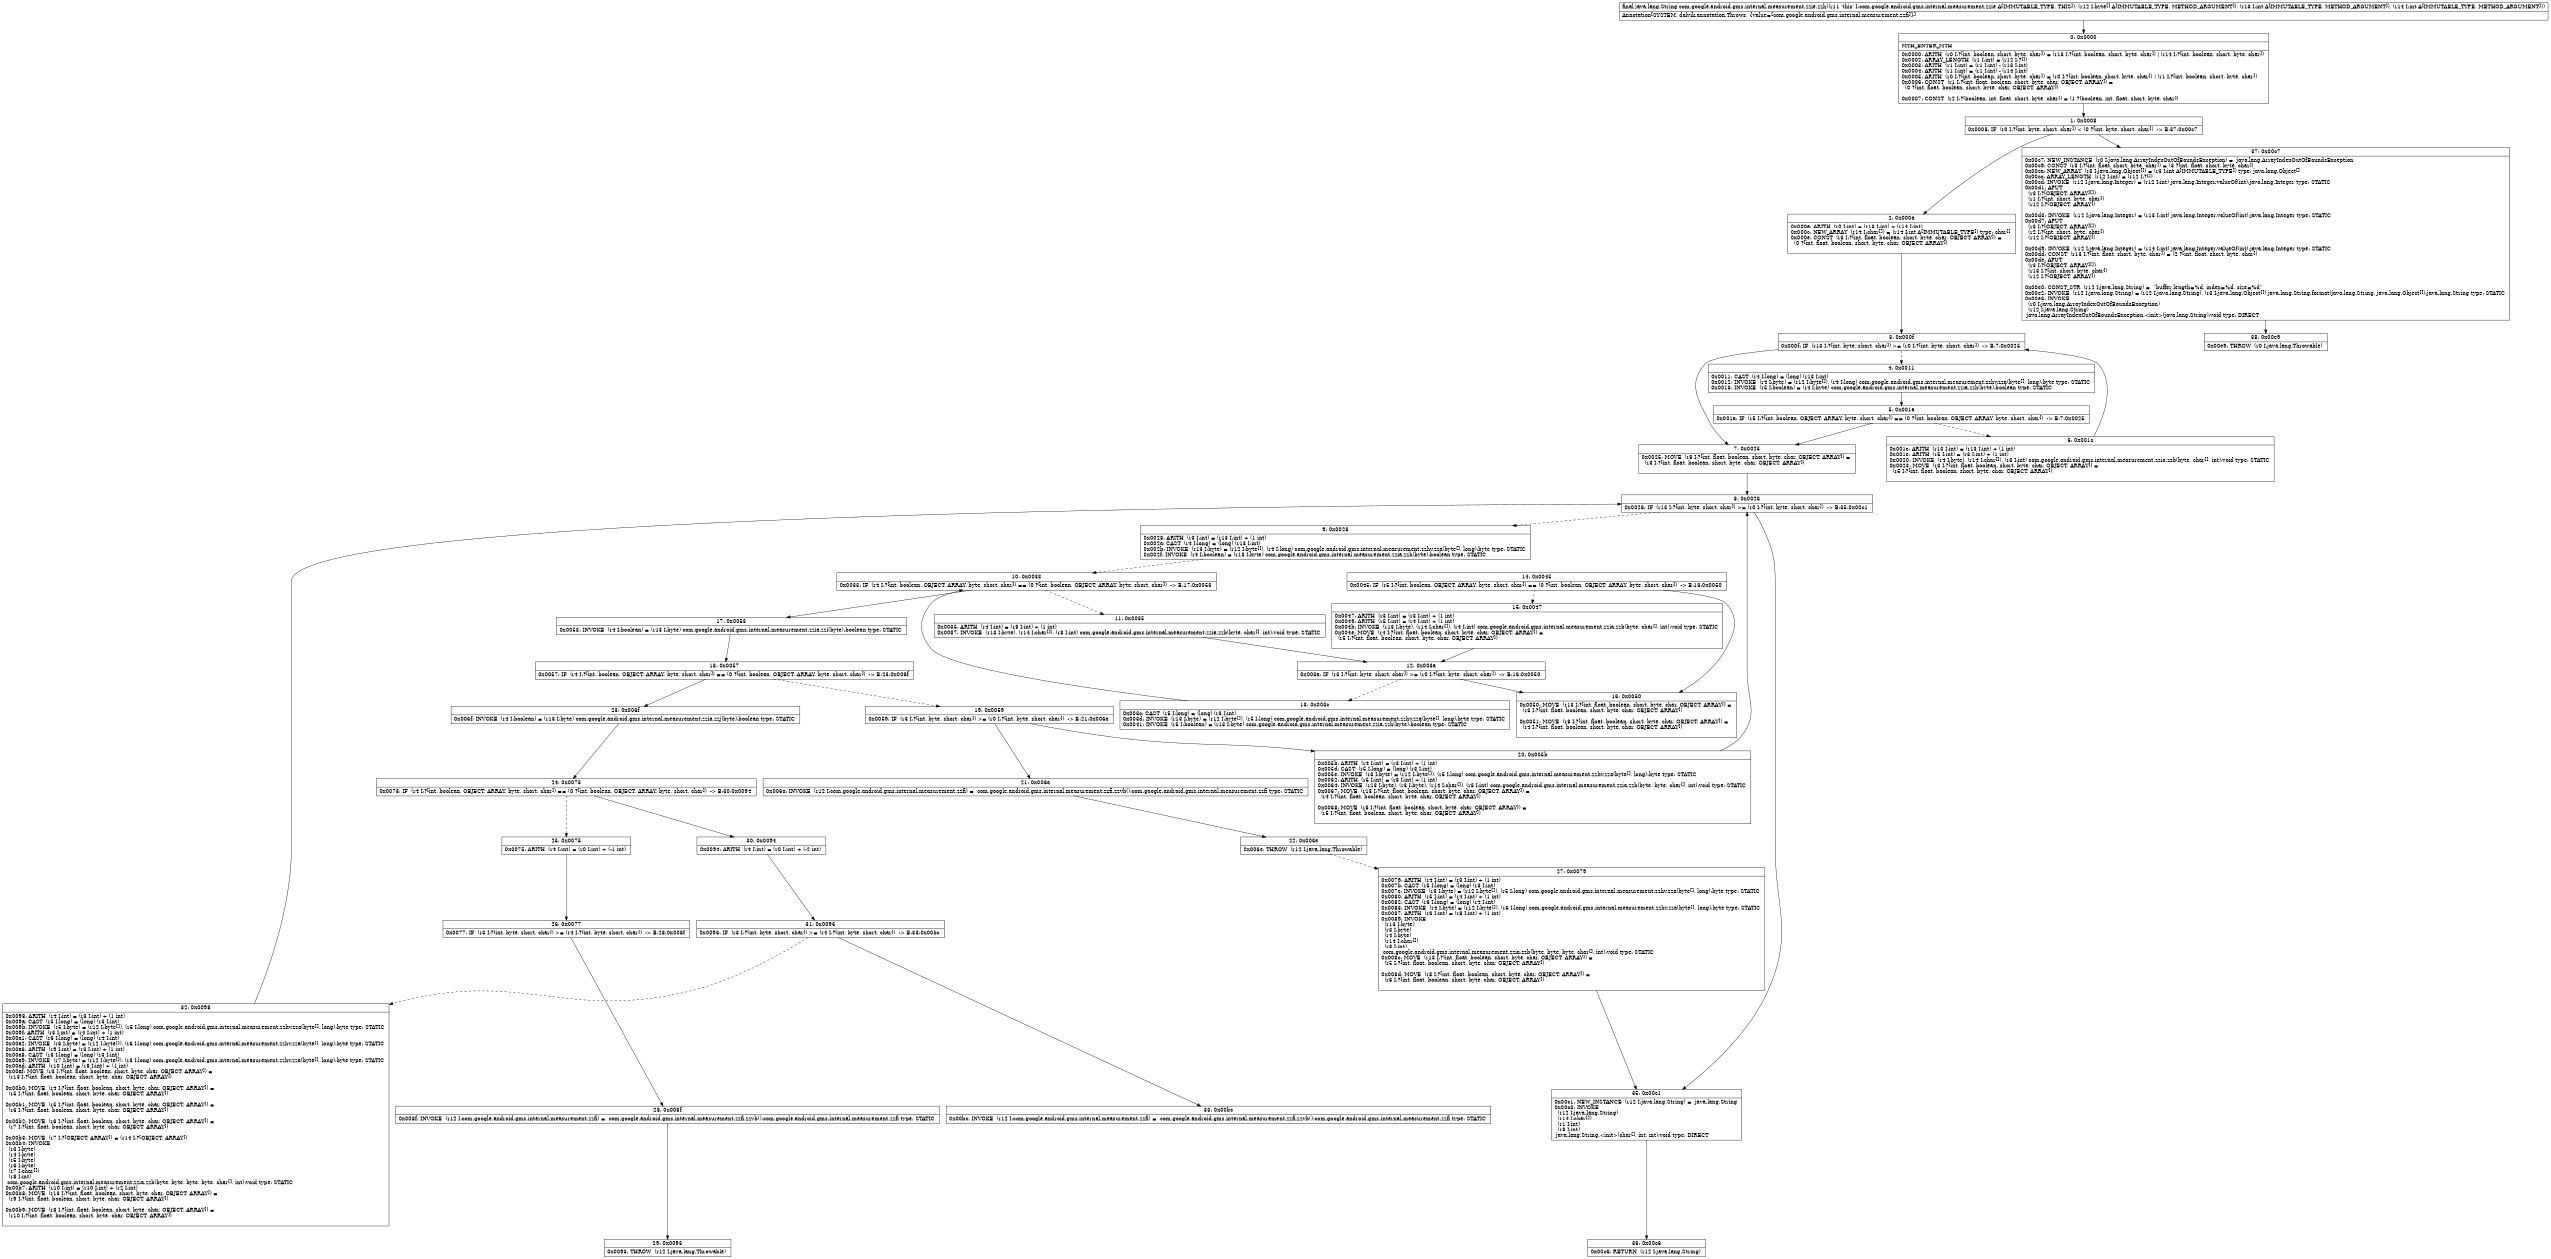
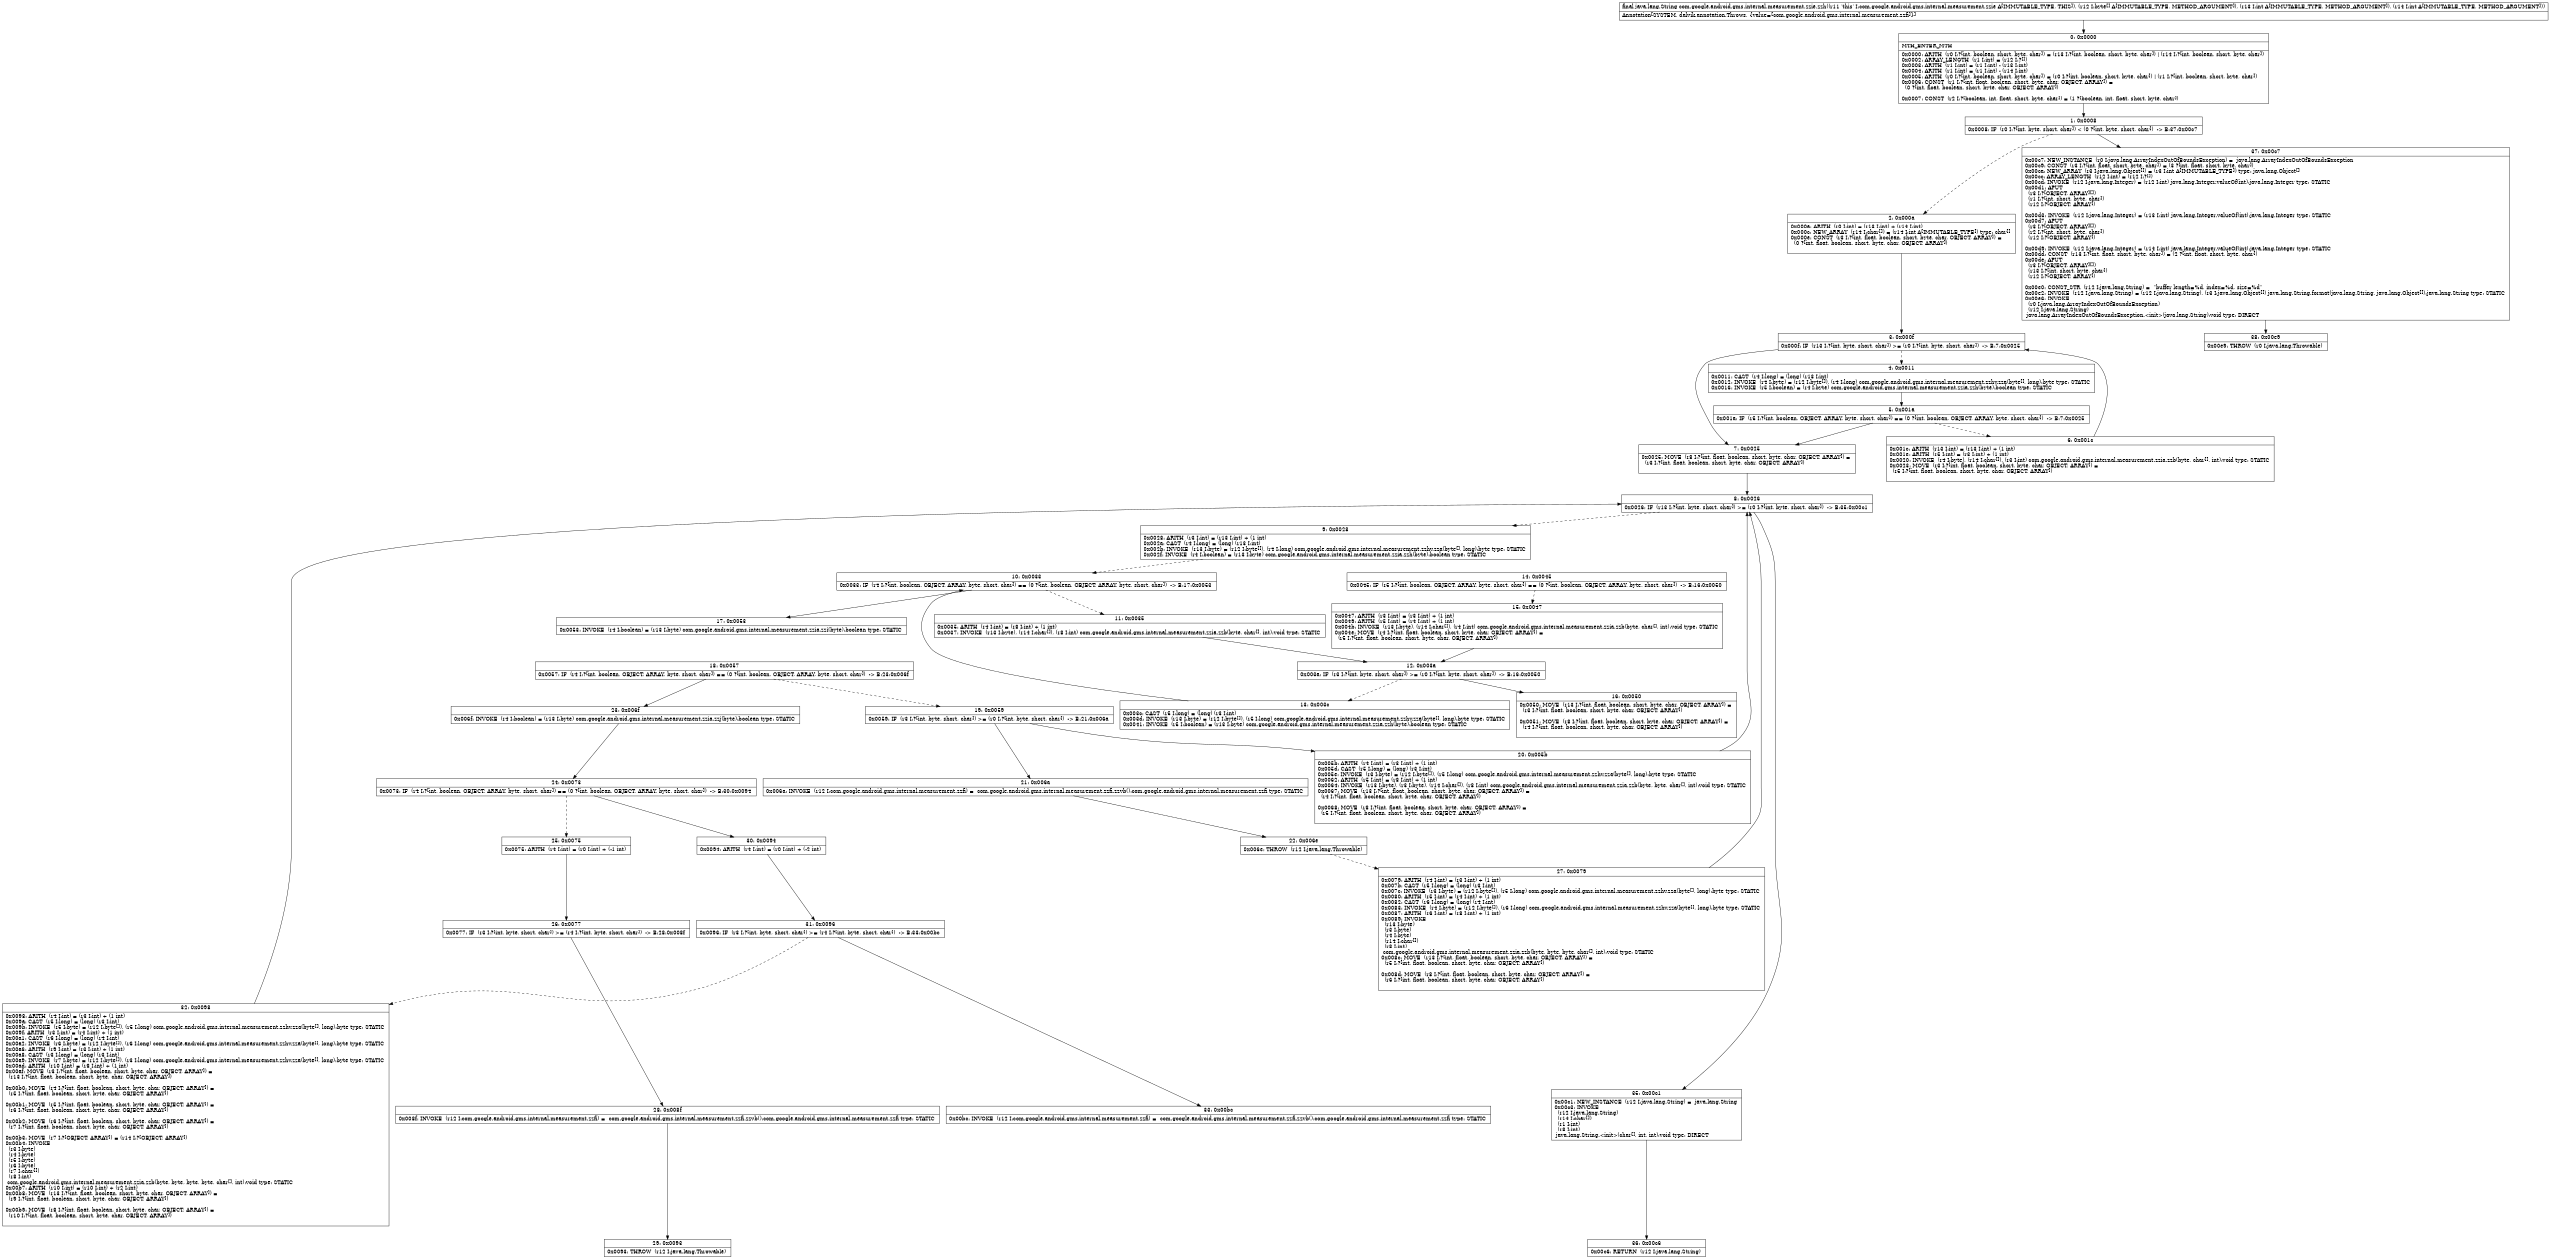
(1986, 167) -> (1986, 167)
(1735, 624) -> none
(728, 646) -> none
(1616, 1038) -> (1761, 702)
